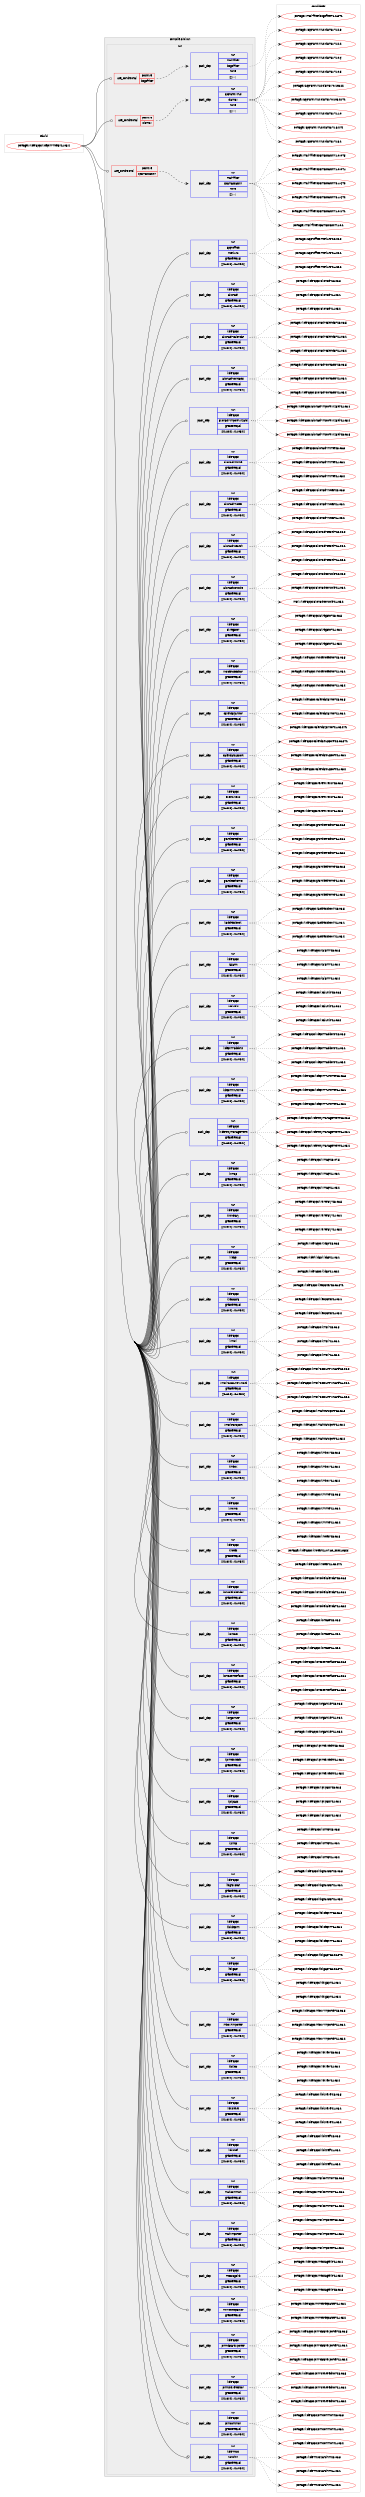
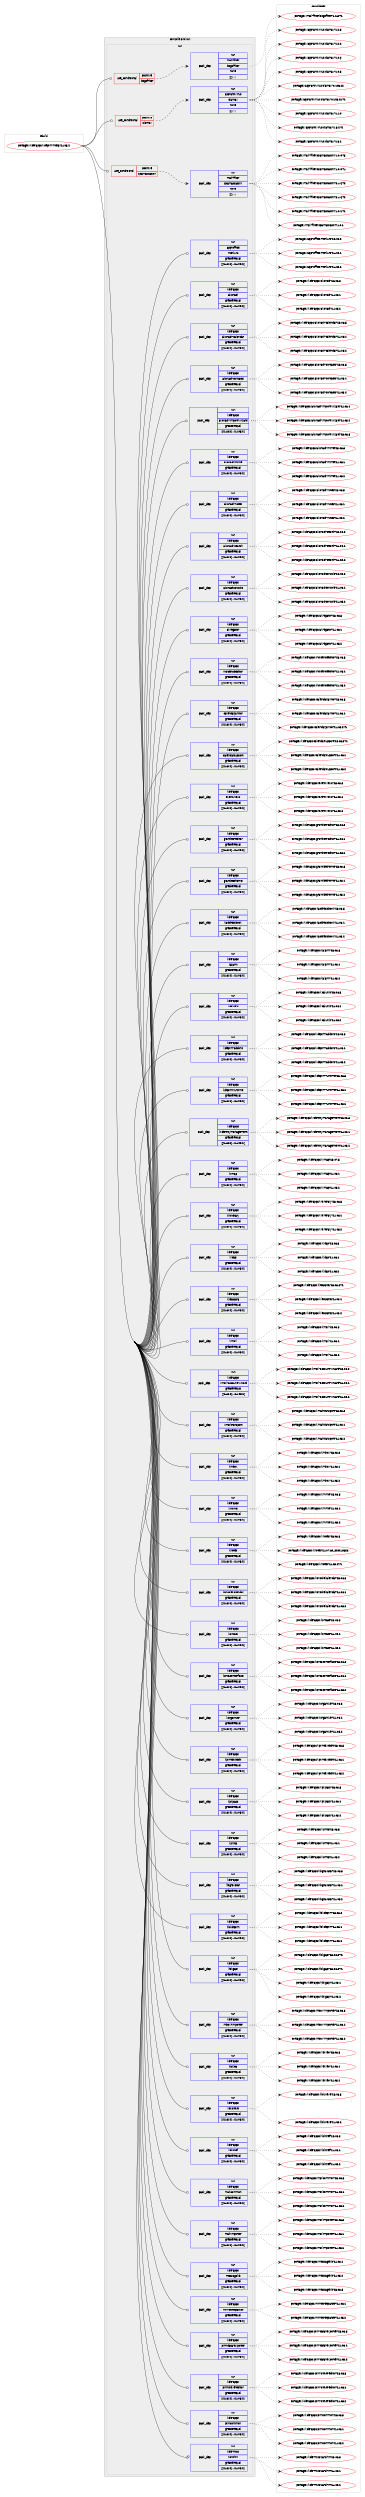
(318, 602) -> (318, 602)
(318, 1258) -> (318, 1258)
(318, 2109) -> none
